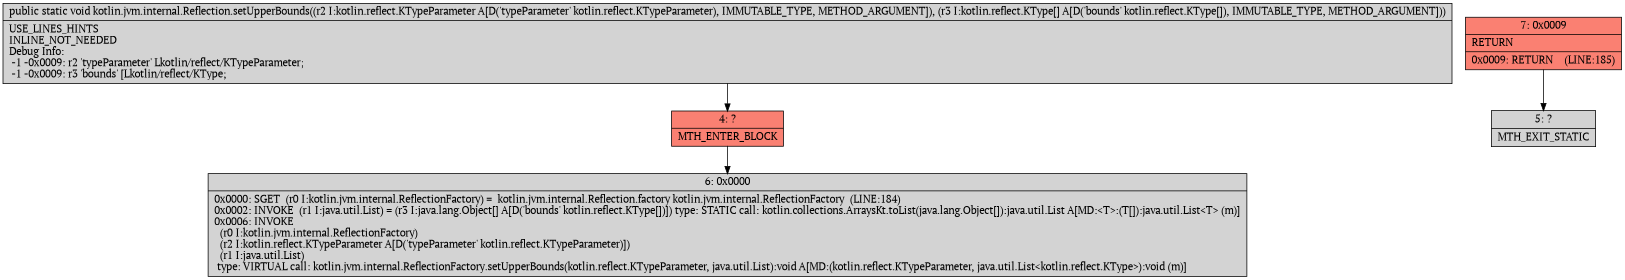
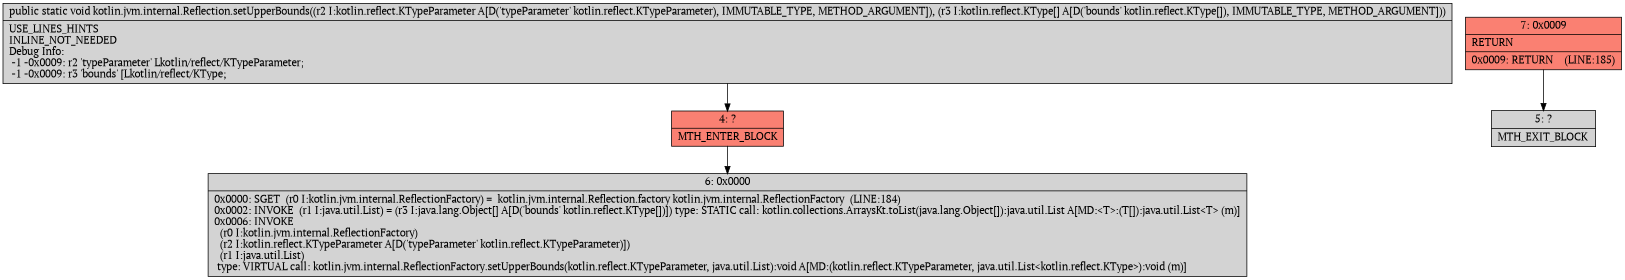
(1544, 137) -> (1543, 137)
